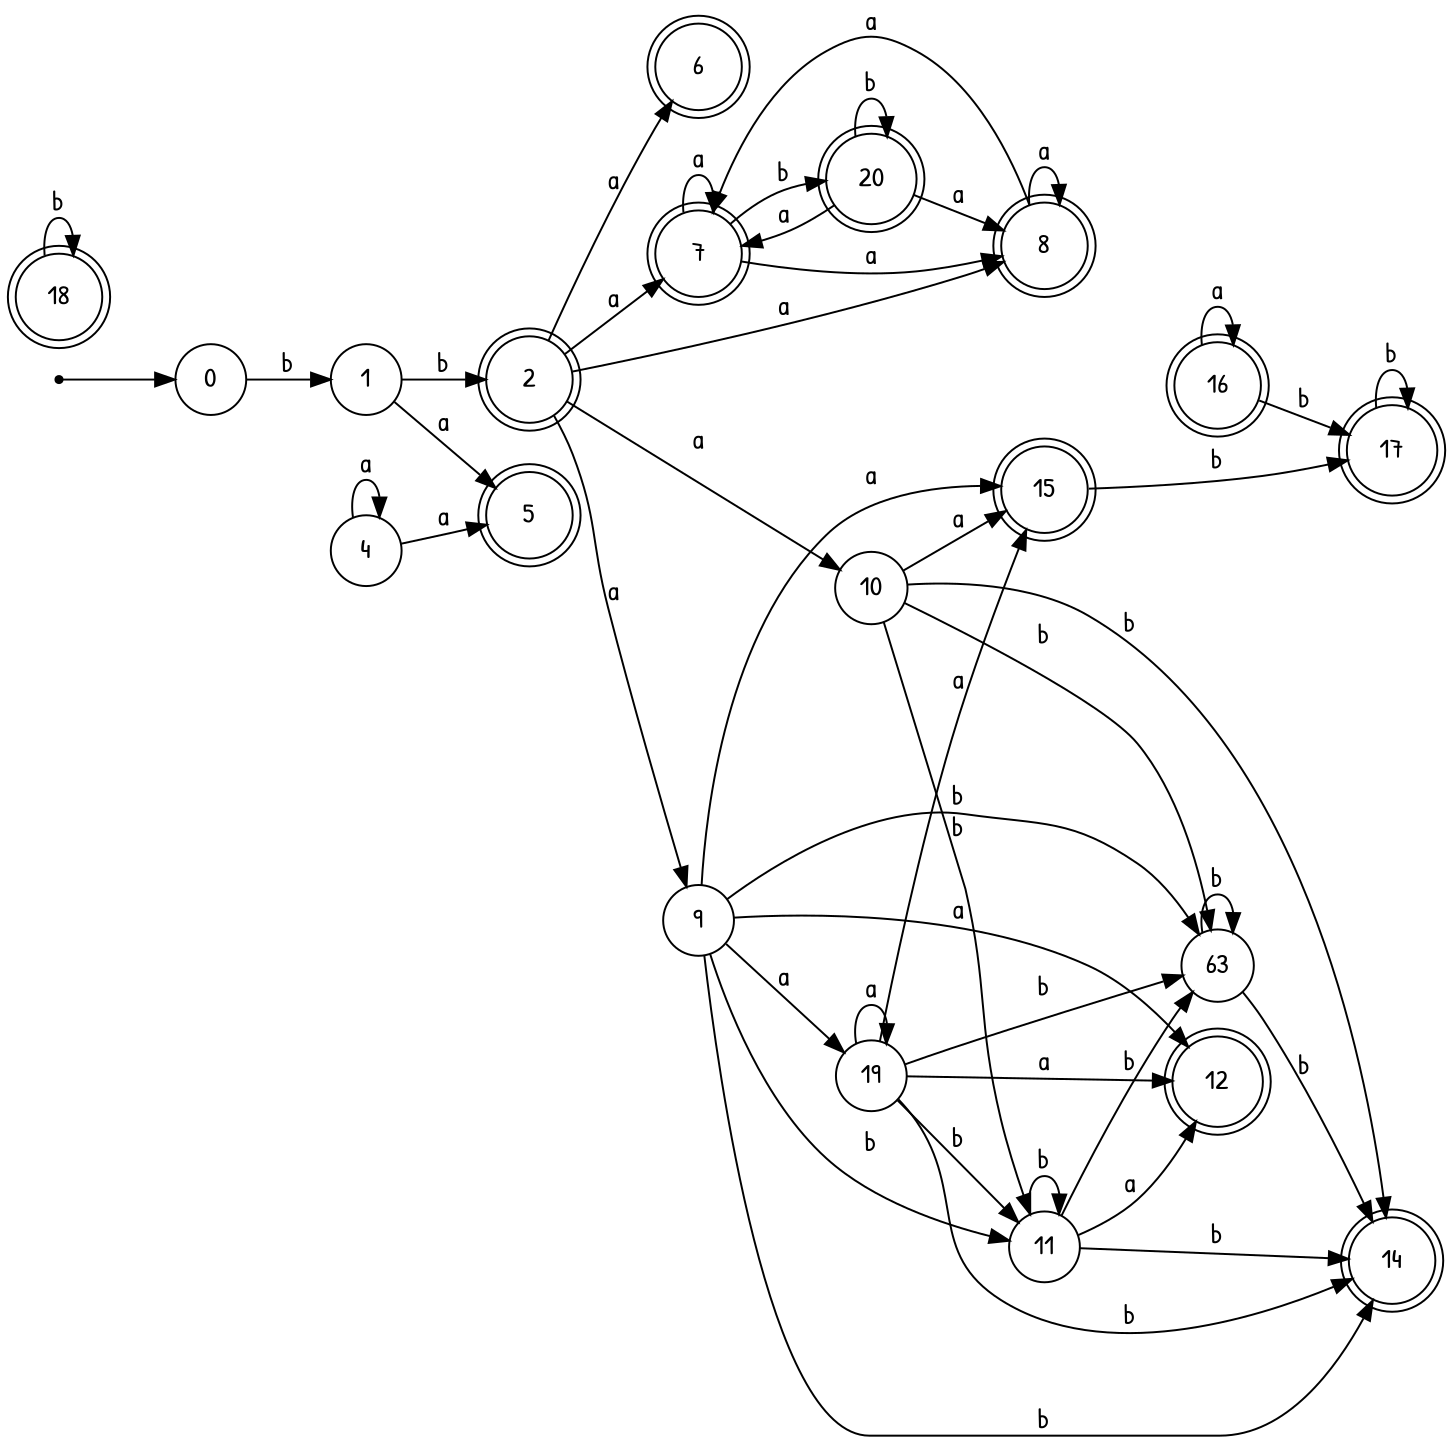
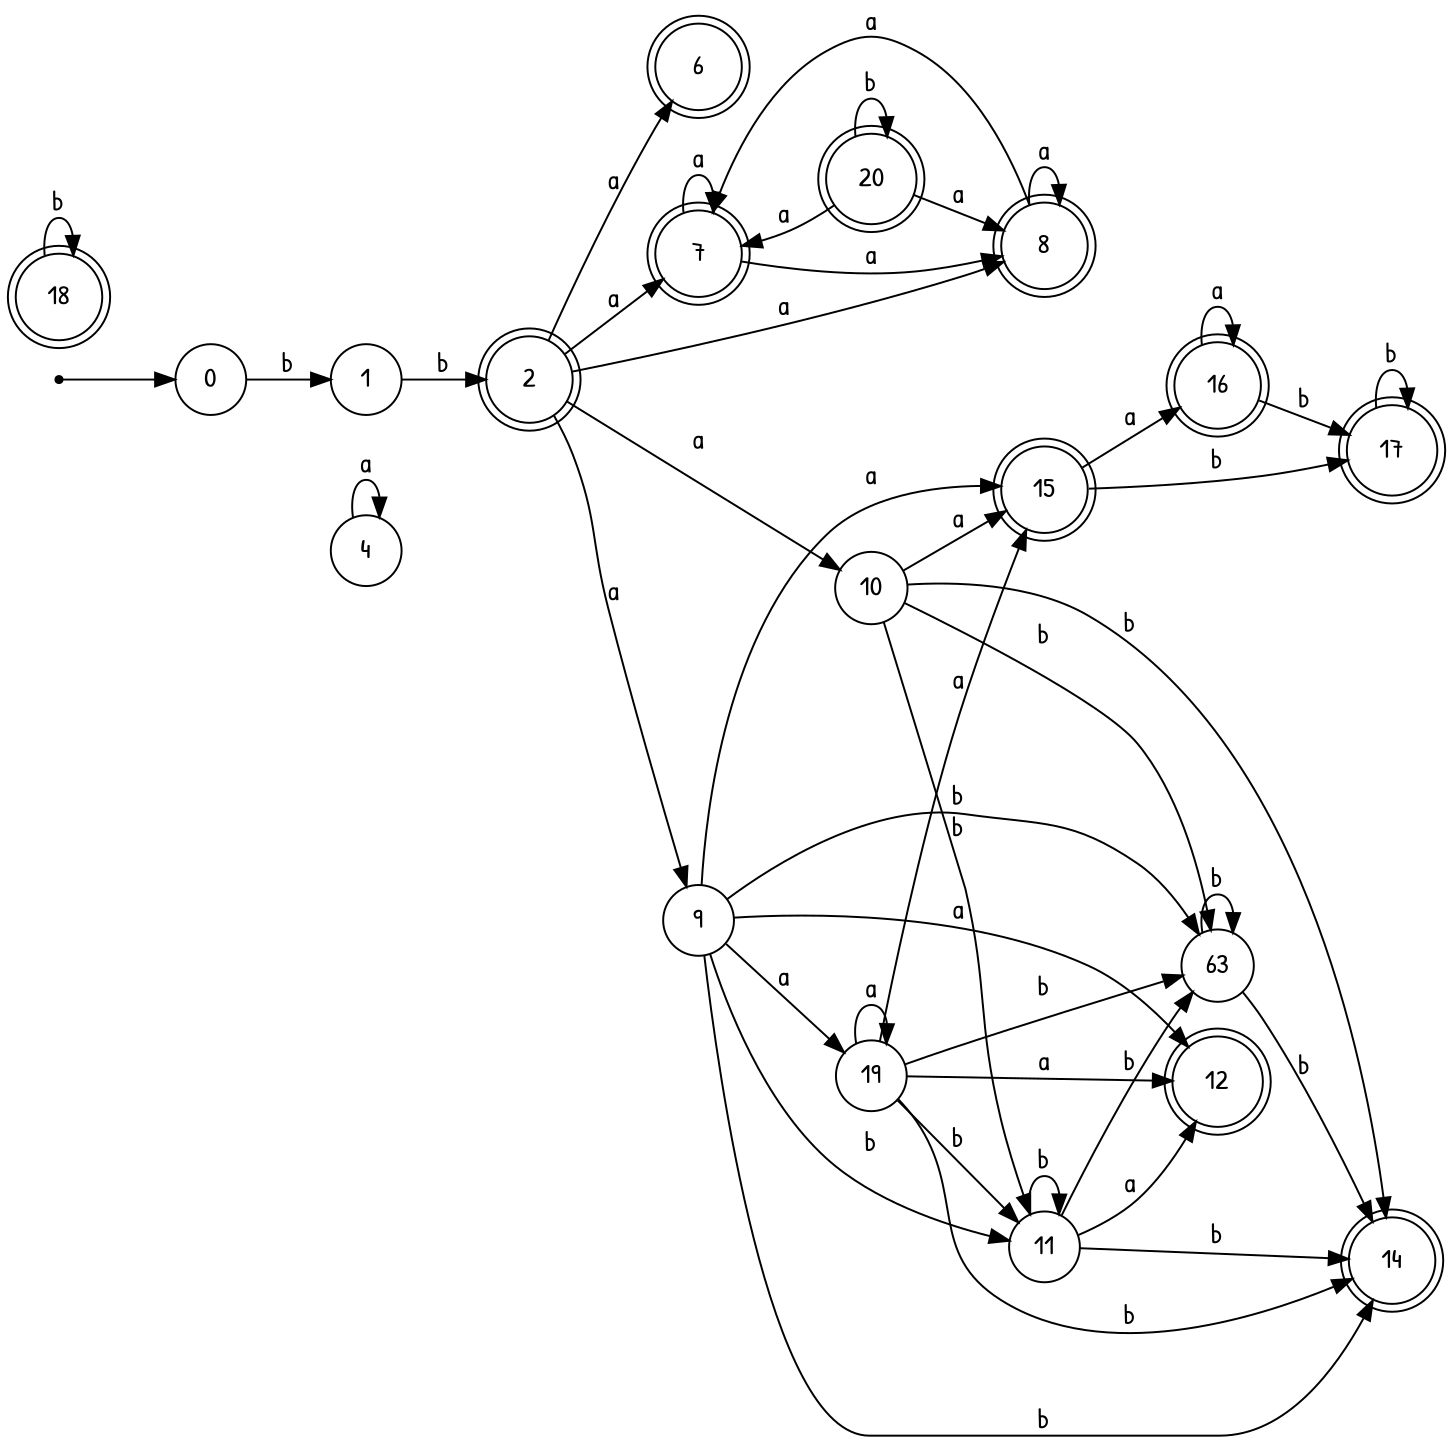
(765, 199) -> none
none -> (1122, 443)
(529, 515) -> none
